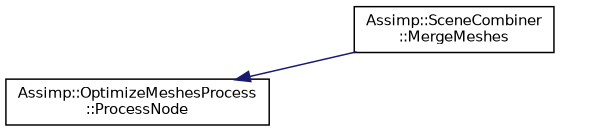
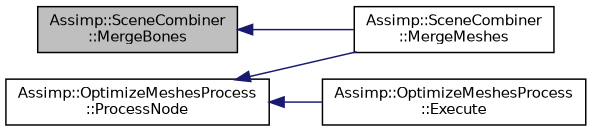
none -> (138, 30)
none -> (454, 102)
